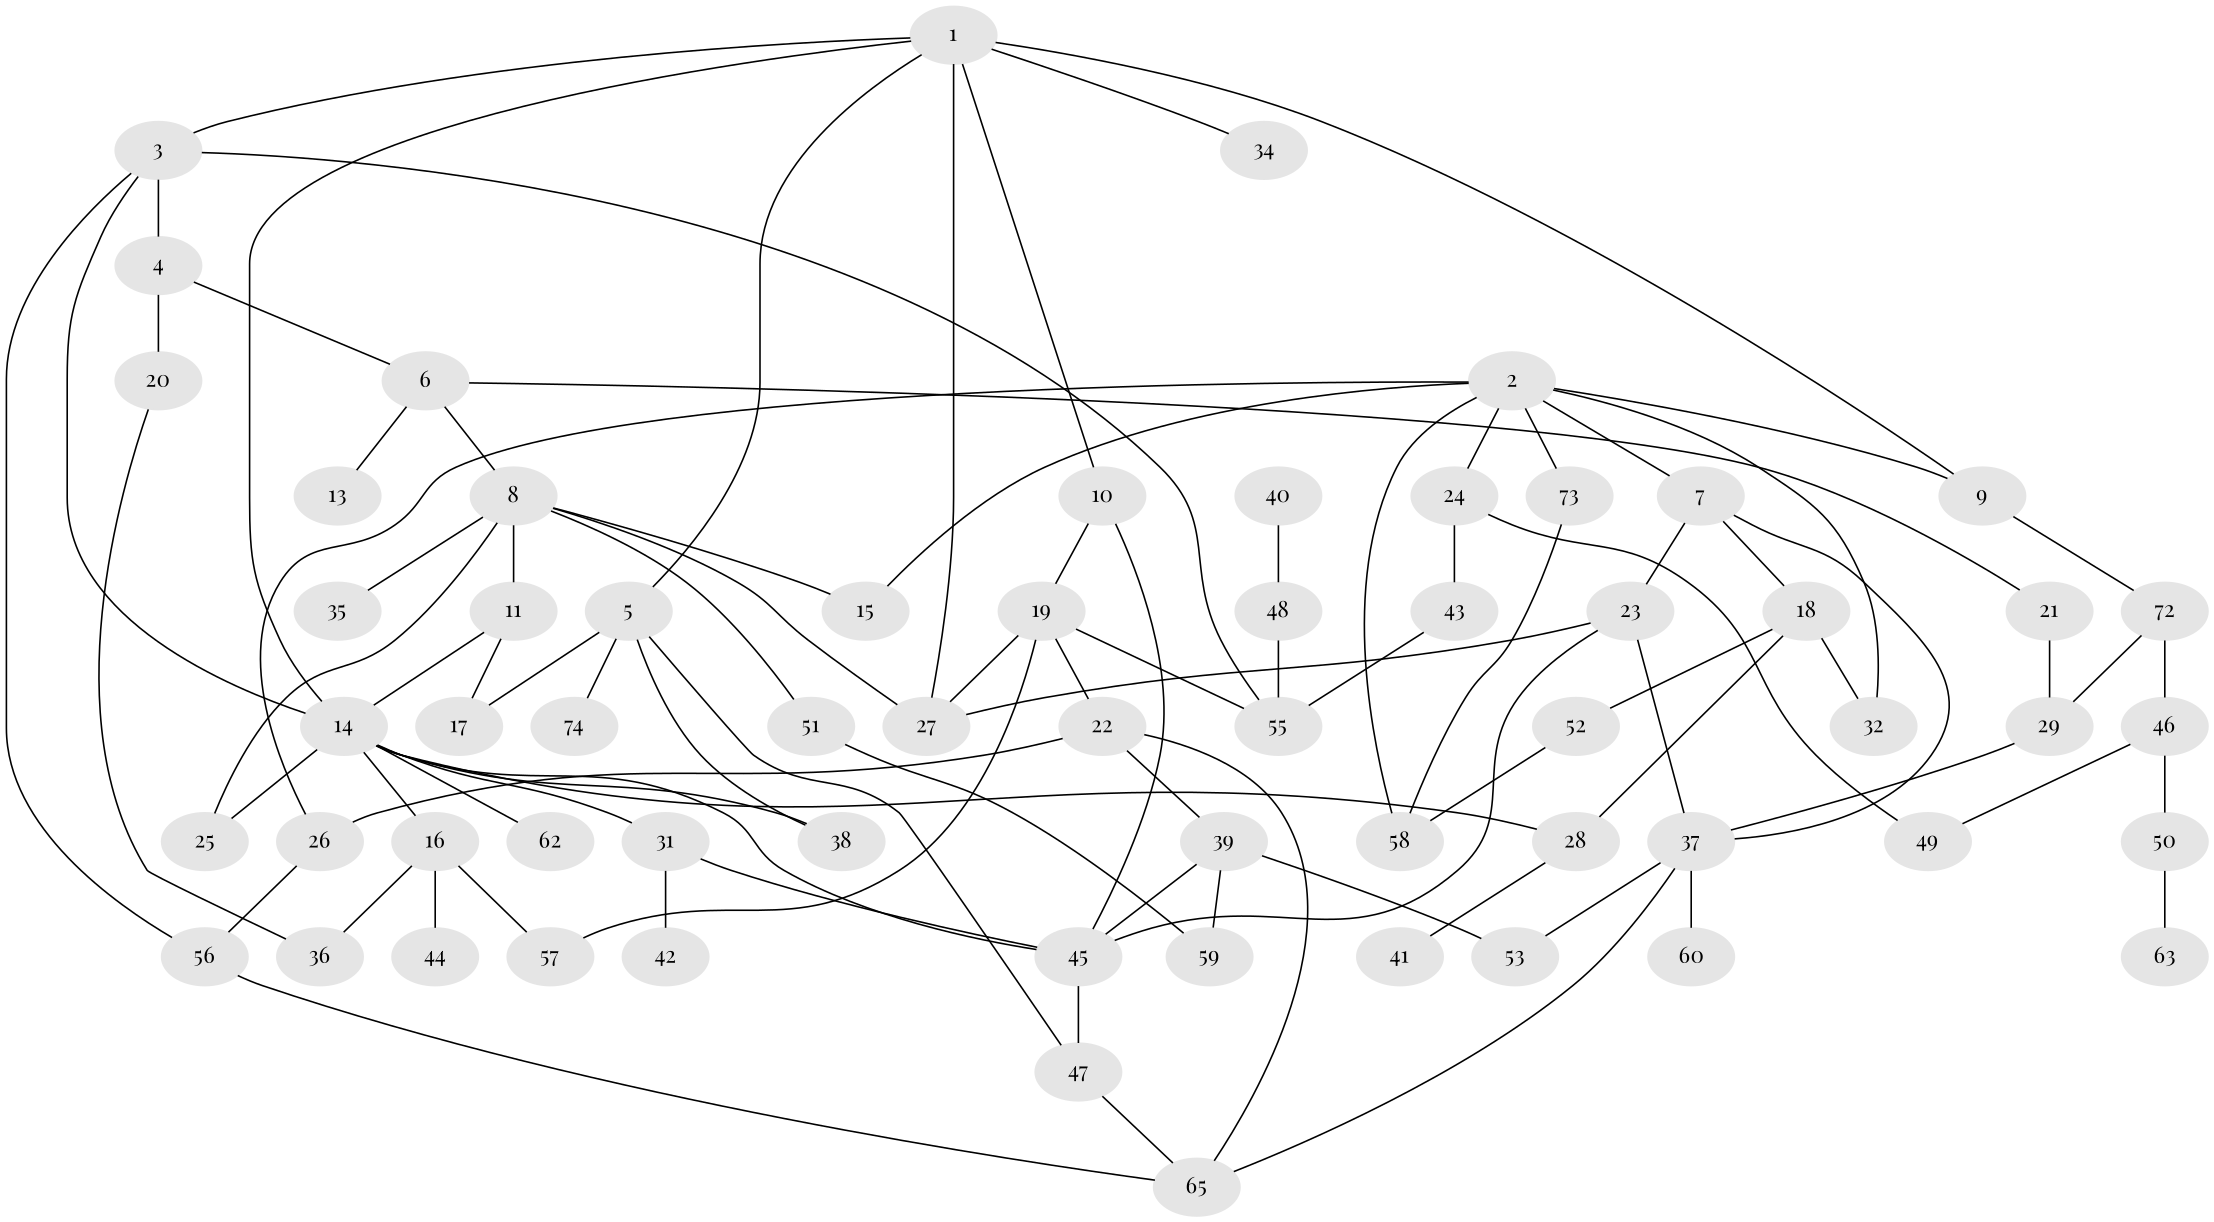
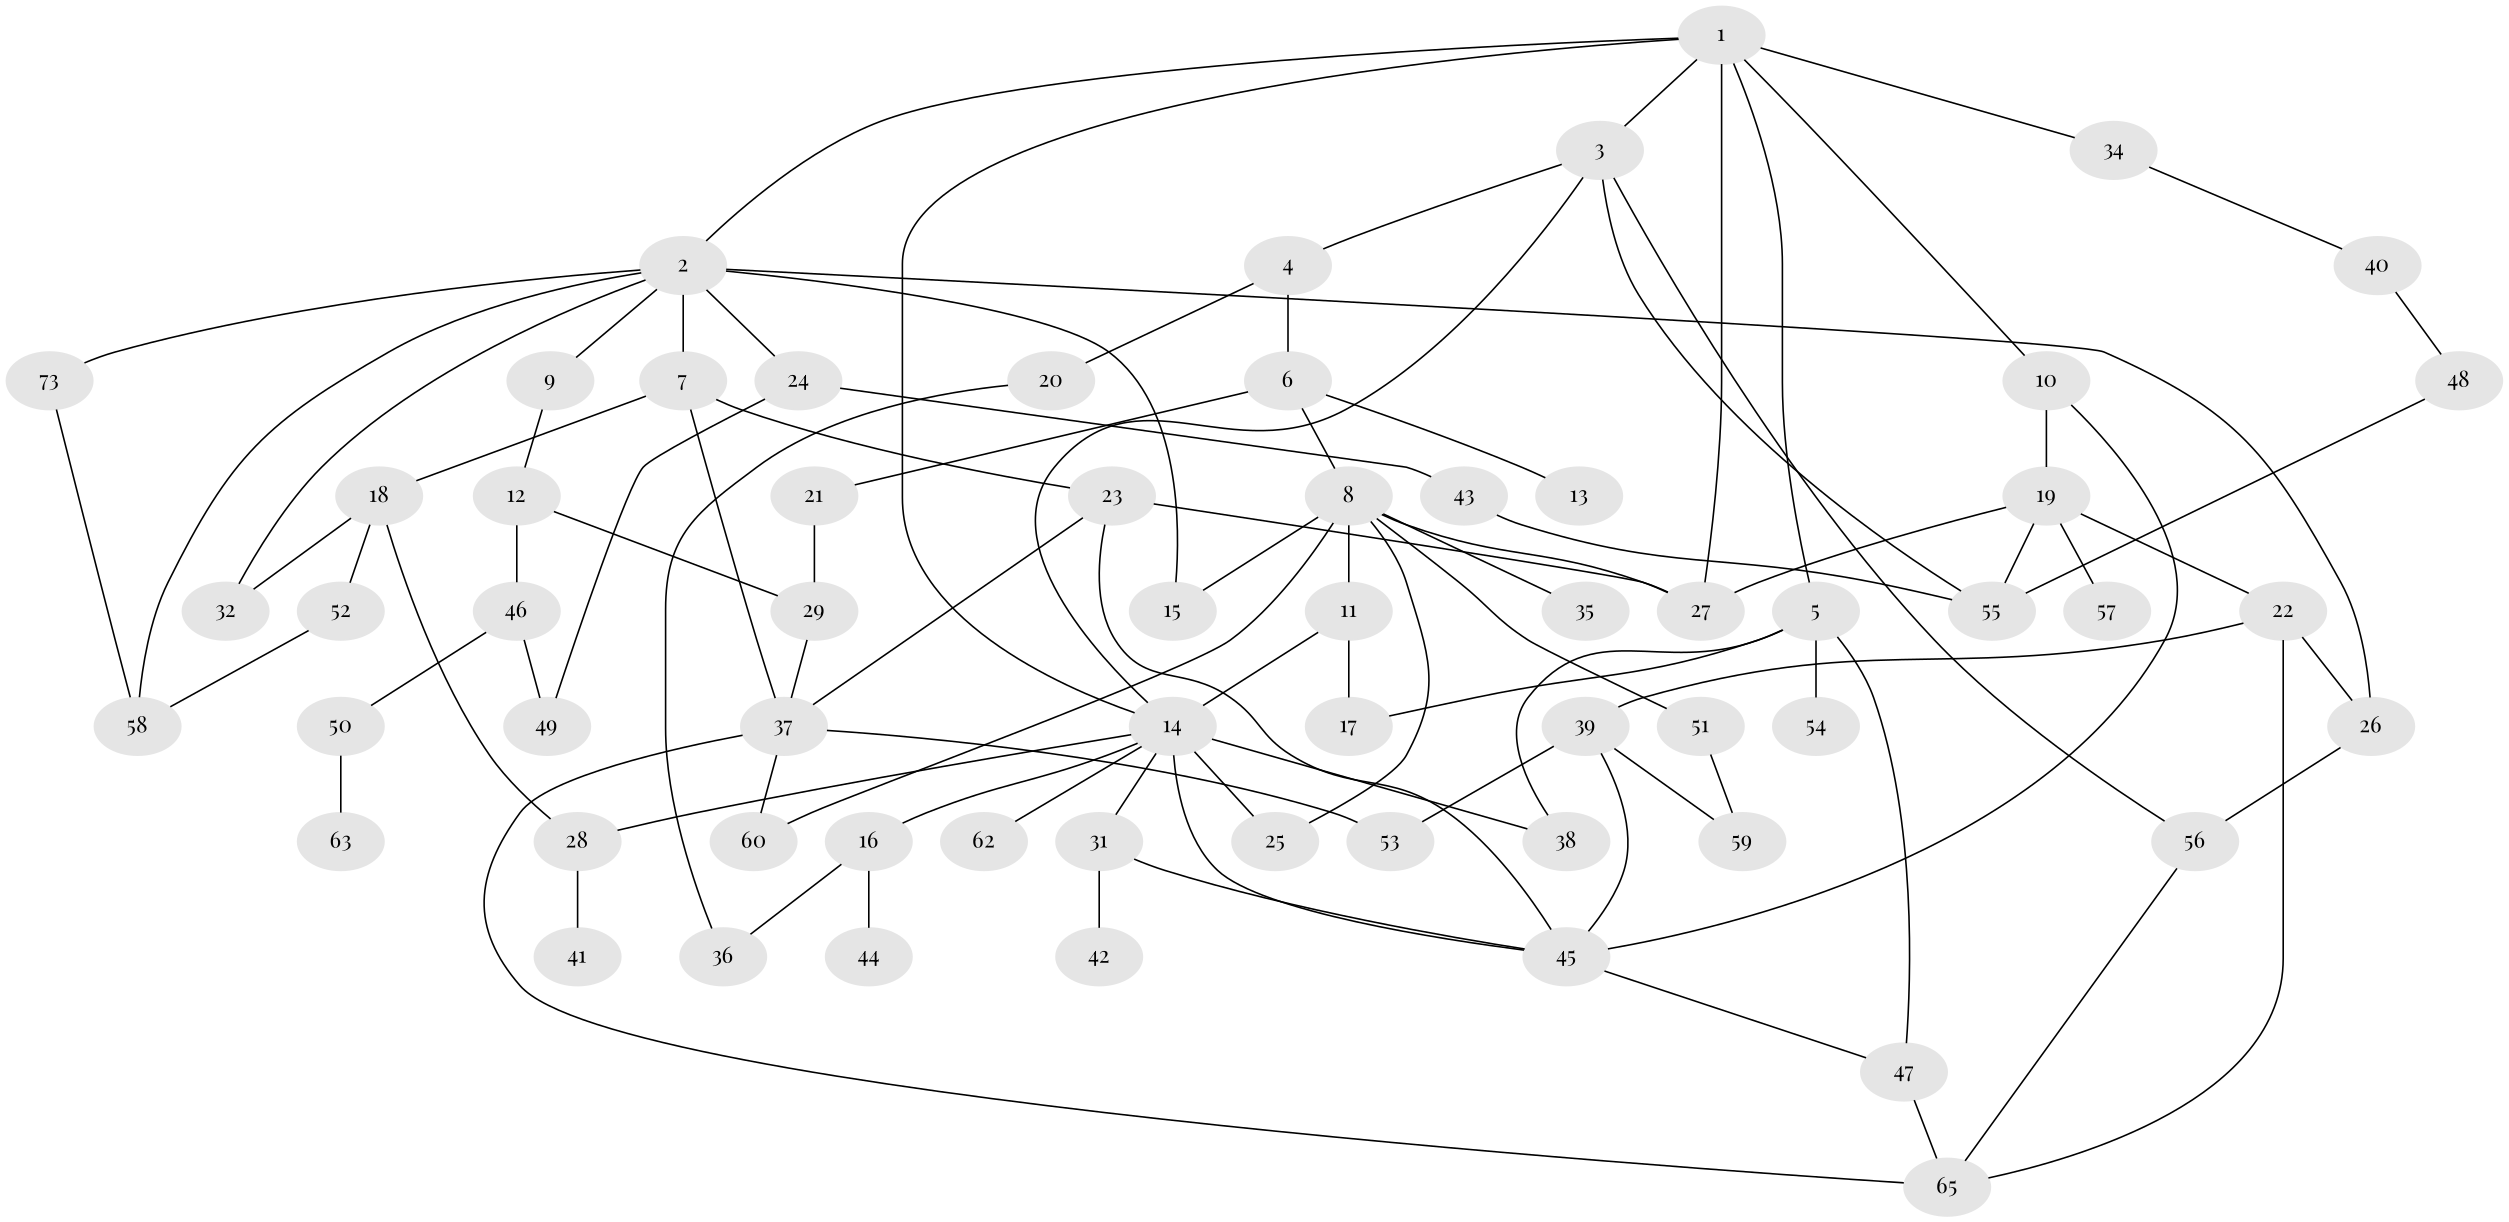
(1499, 201) -> (1171, 71)
none -> (2246, 208)
(2165, 611) -> (517, 496)
none -> (1083, 706)
(574, 726) -> (1816, 726)
(493, 899) -> none
